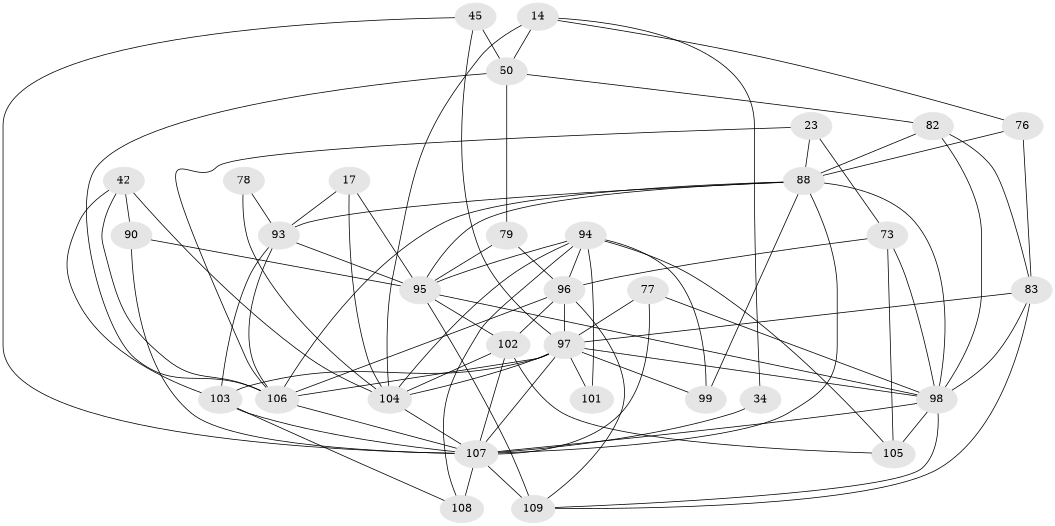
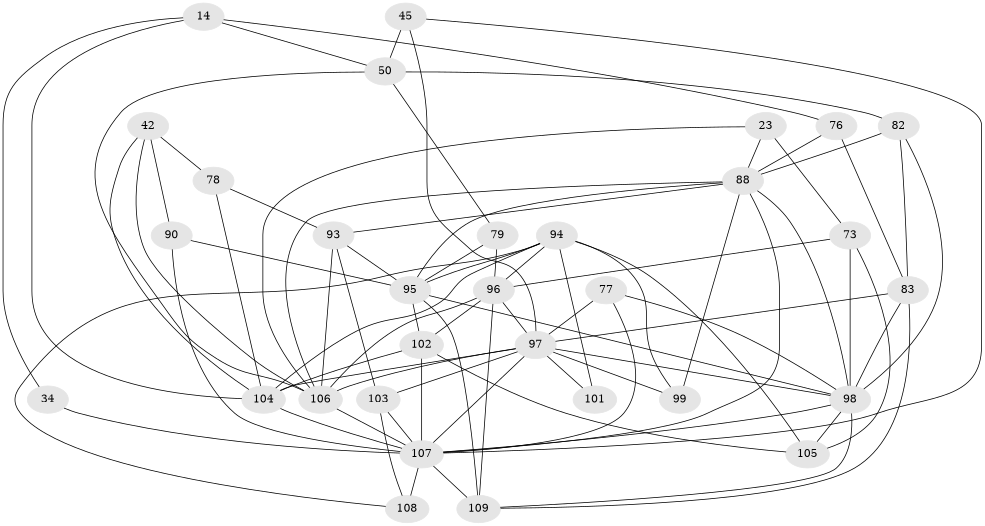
(349, 181) -> none
(86, 314) -> (181, 153)
